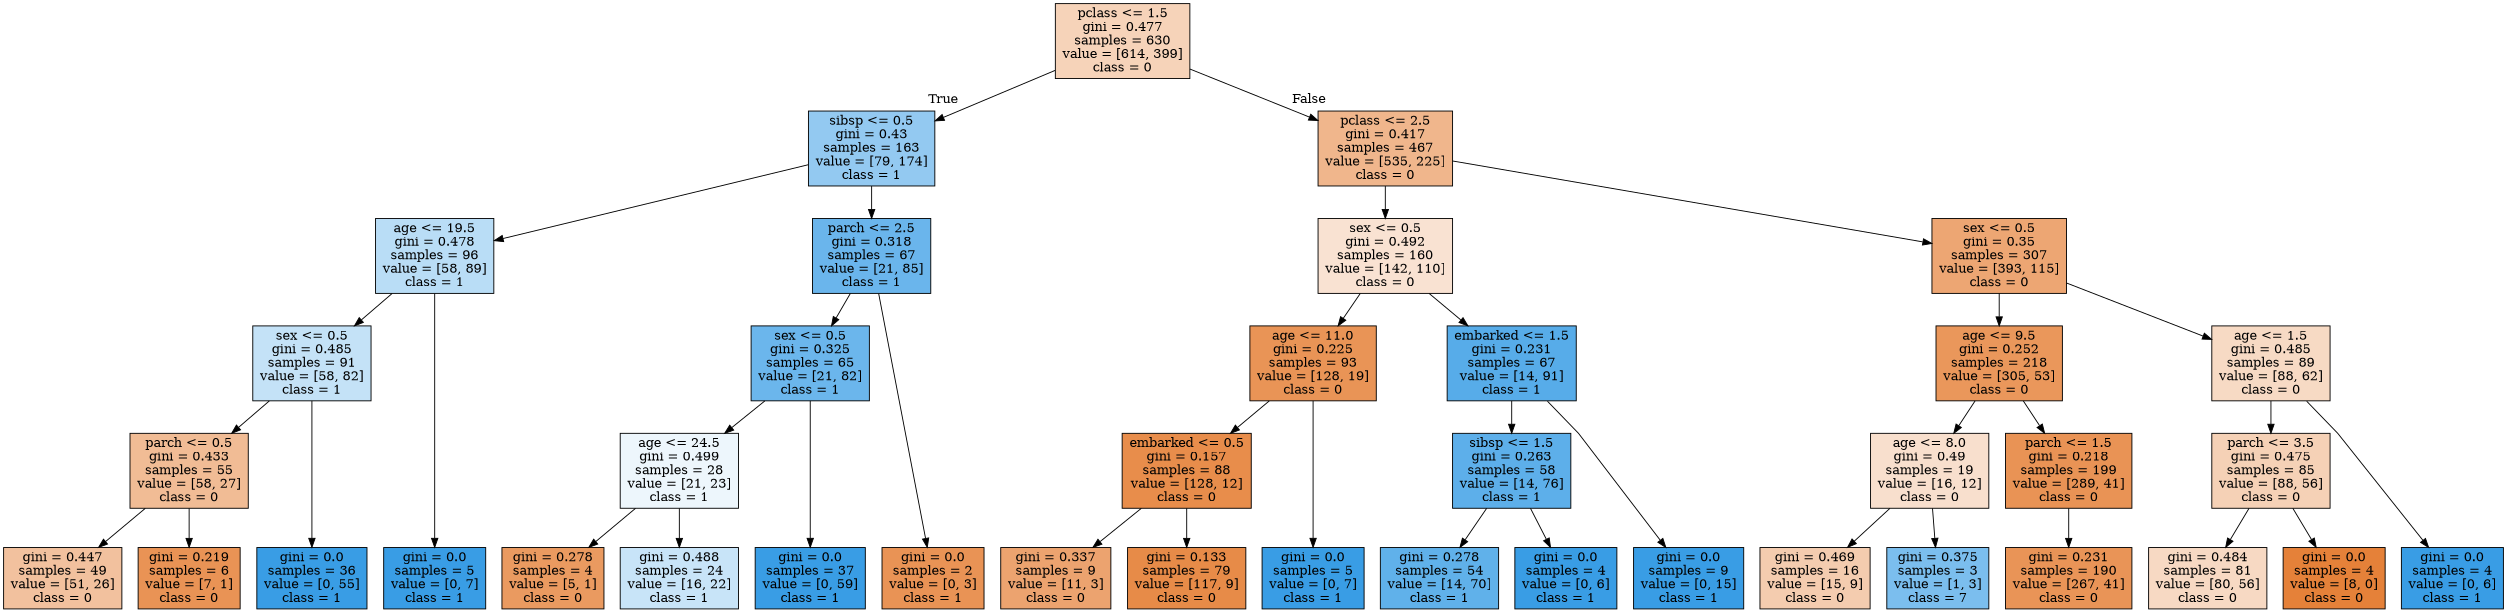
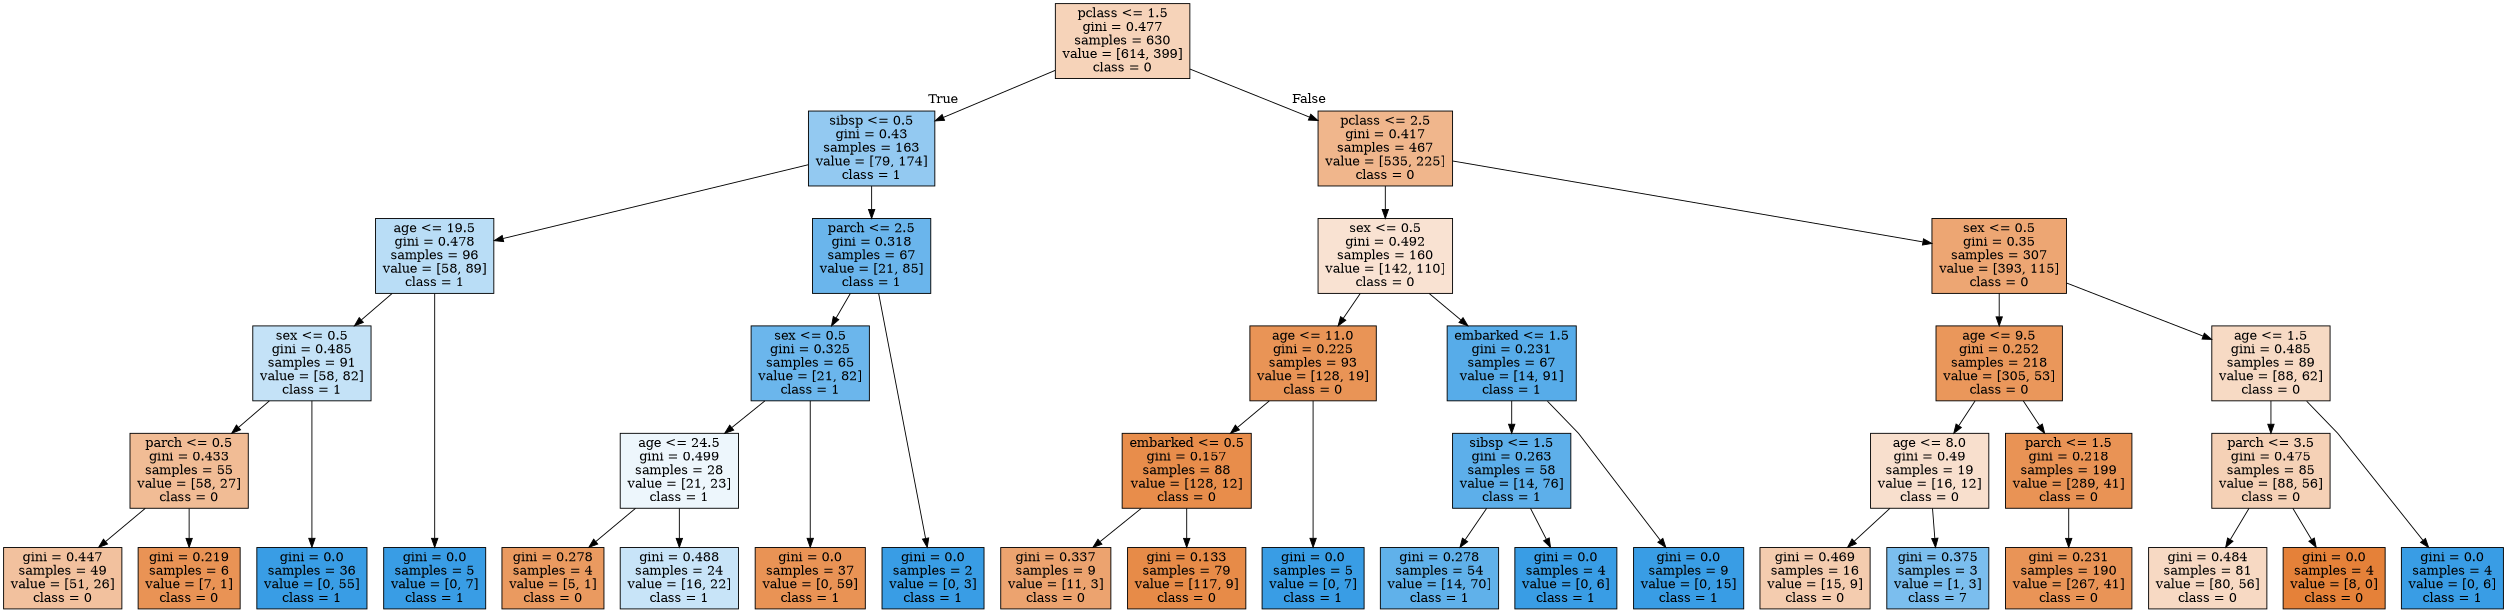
(810, 578) -> (810, 578)
(933, 578) -> (933, 578)
